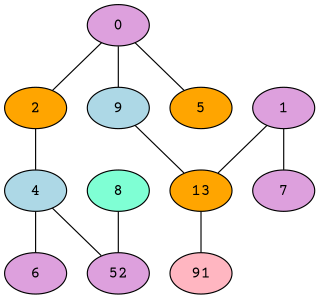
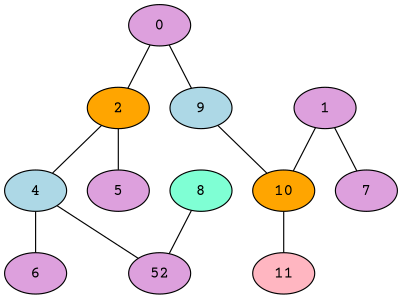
(160, 66) -> (118, 149)
(201, 108) -> (118, 191)
(201, 191) -> (284, 191)
(201, 273) -> (284, 273)
